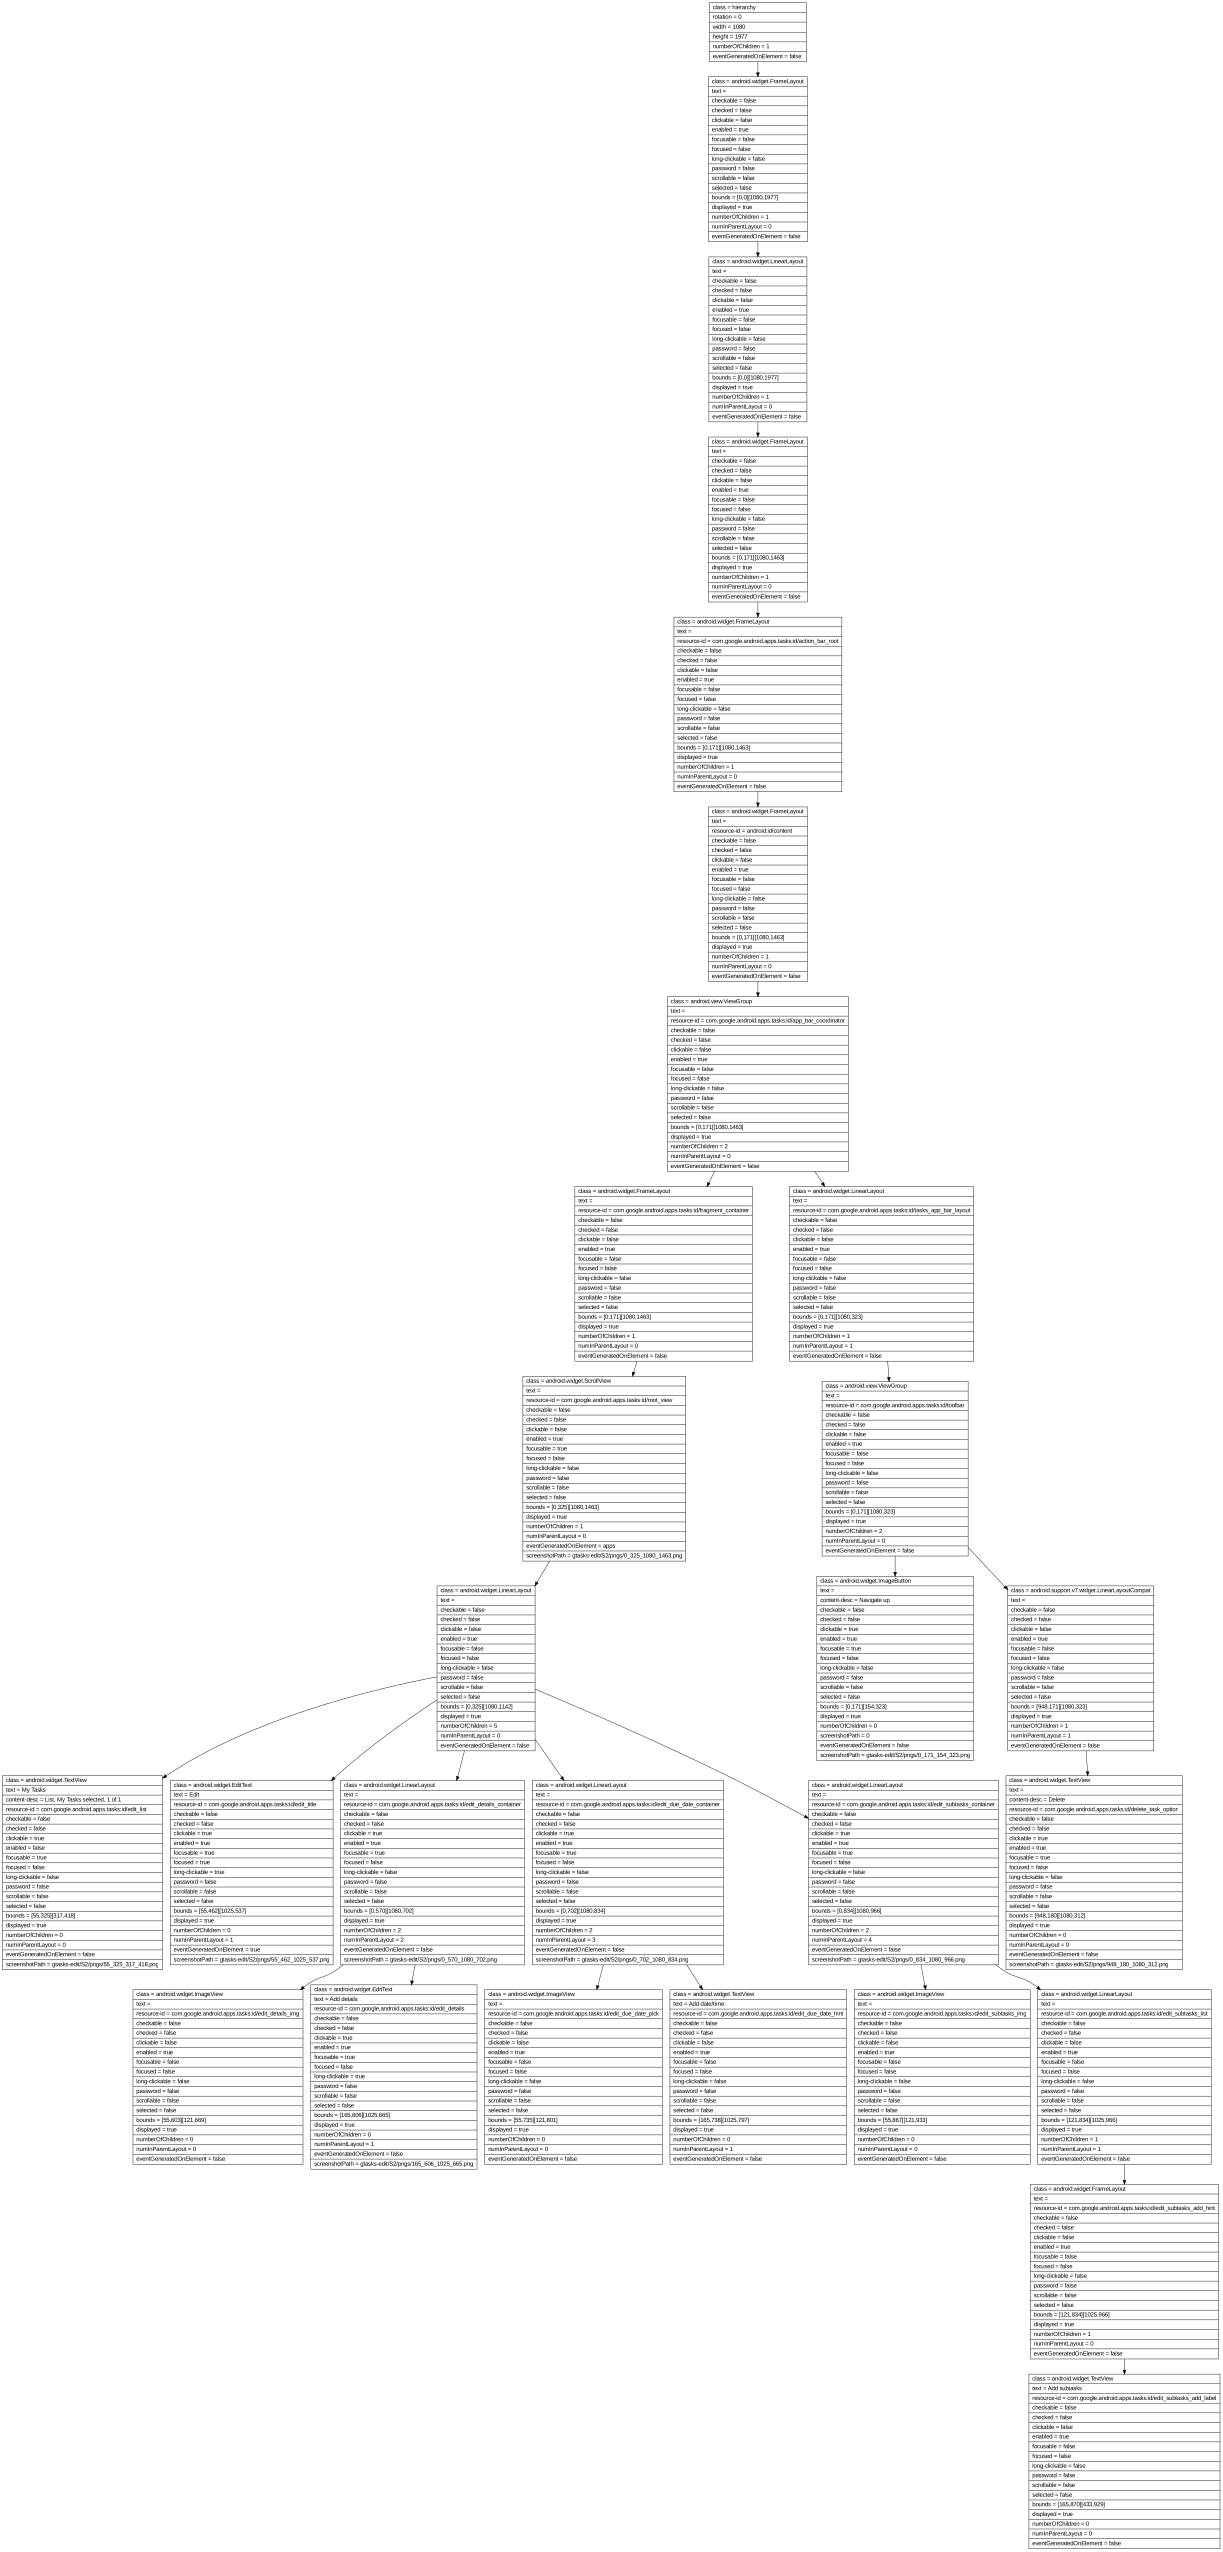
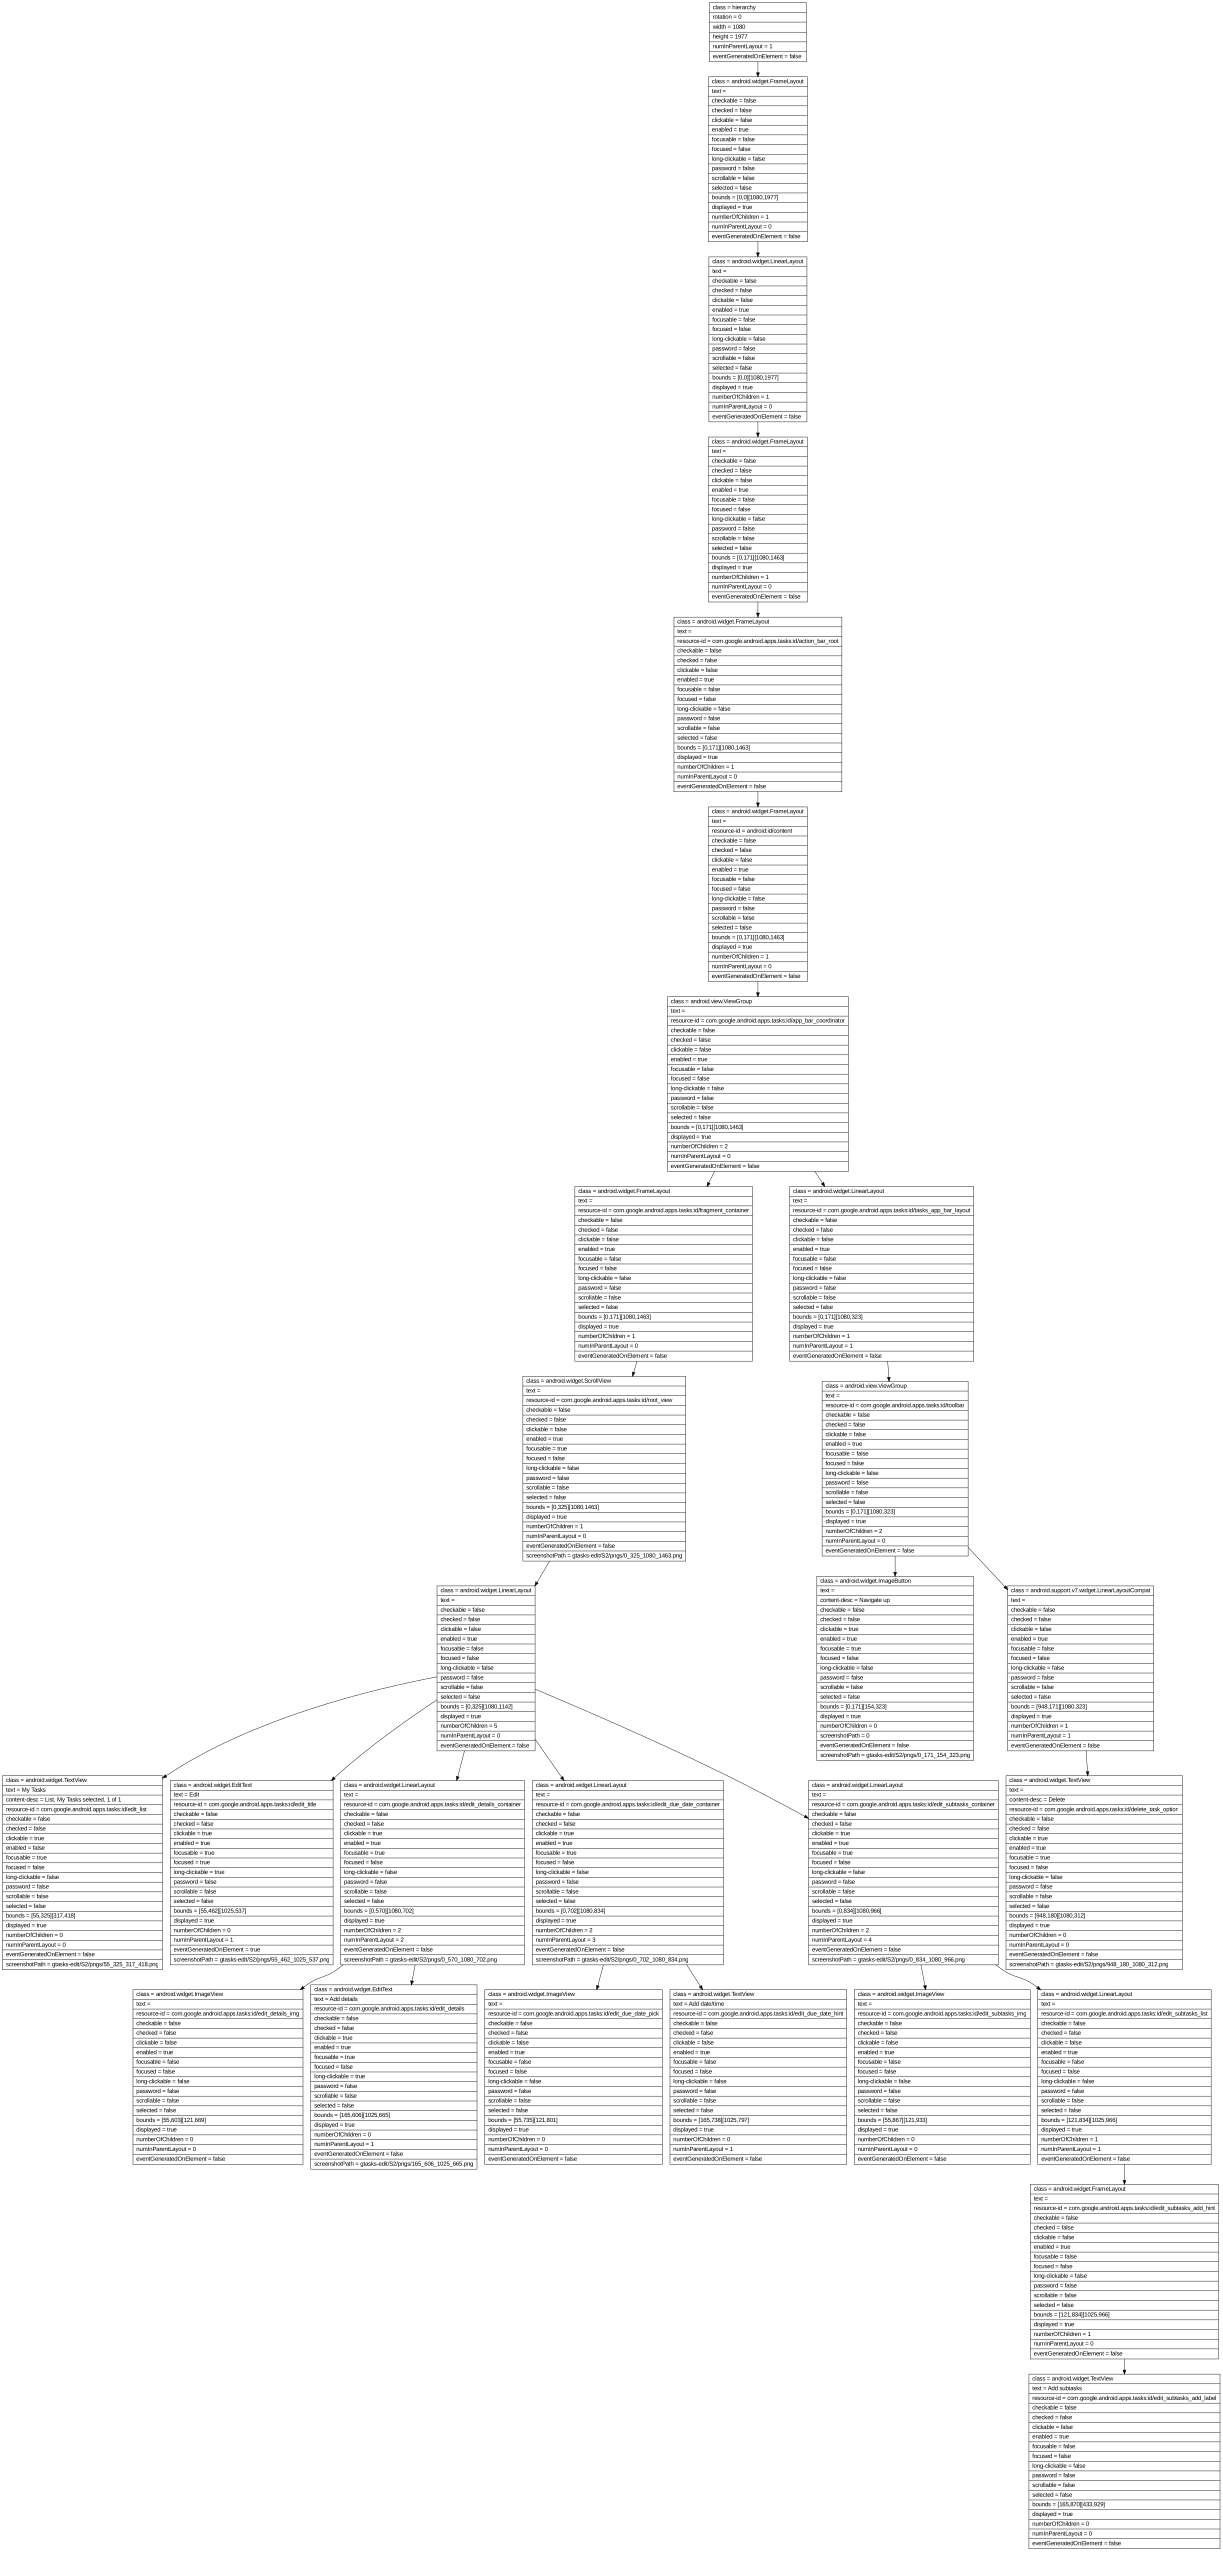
(741, 47) -> (743, 47)
(572, 1546) -> (571, 1546)
